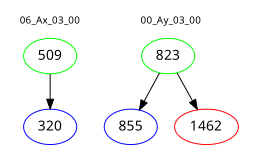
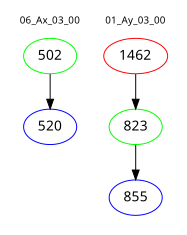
(171, 21) -> (136, 21)
(50, 56) -> (50, 56)
(185, 87) -> (136, 87)
(50, 127) -> (50, 127)
